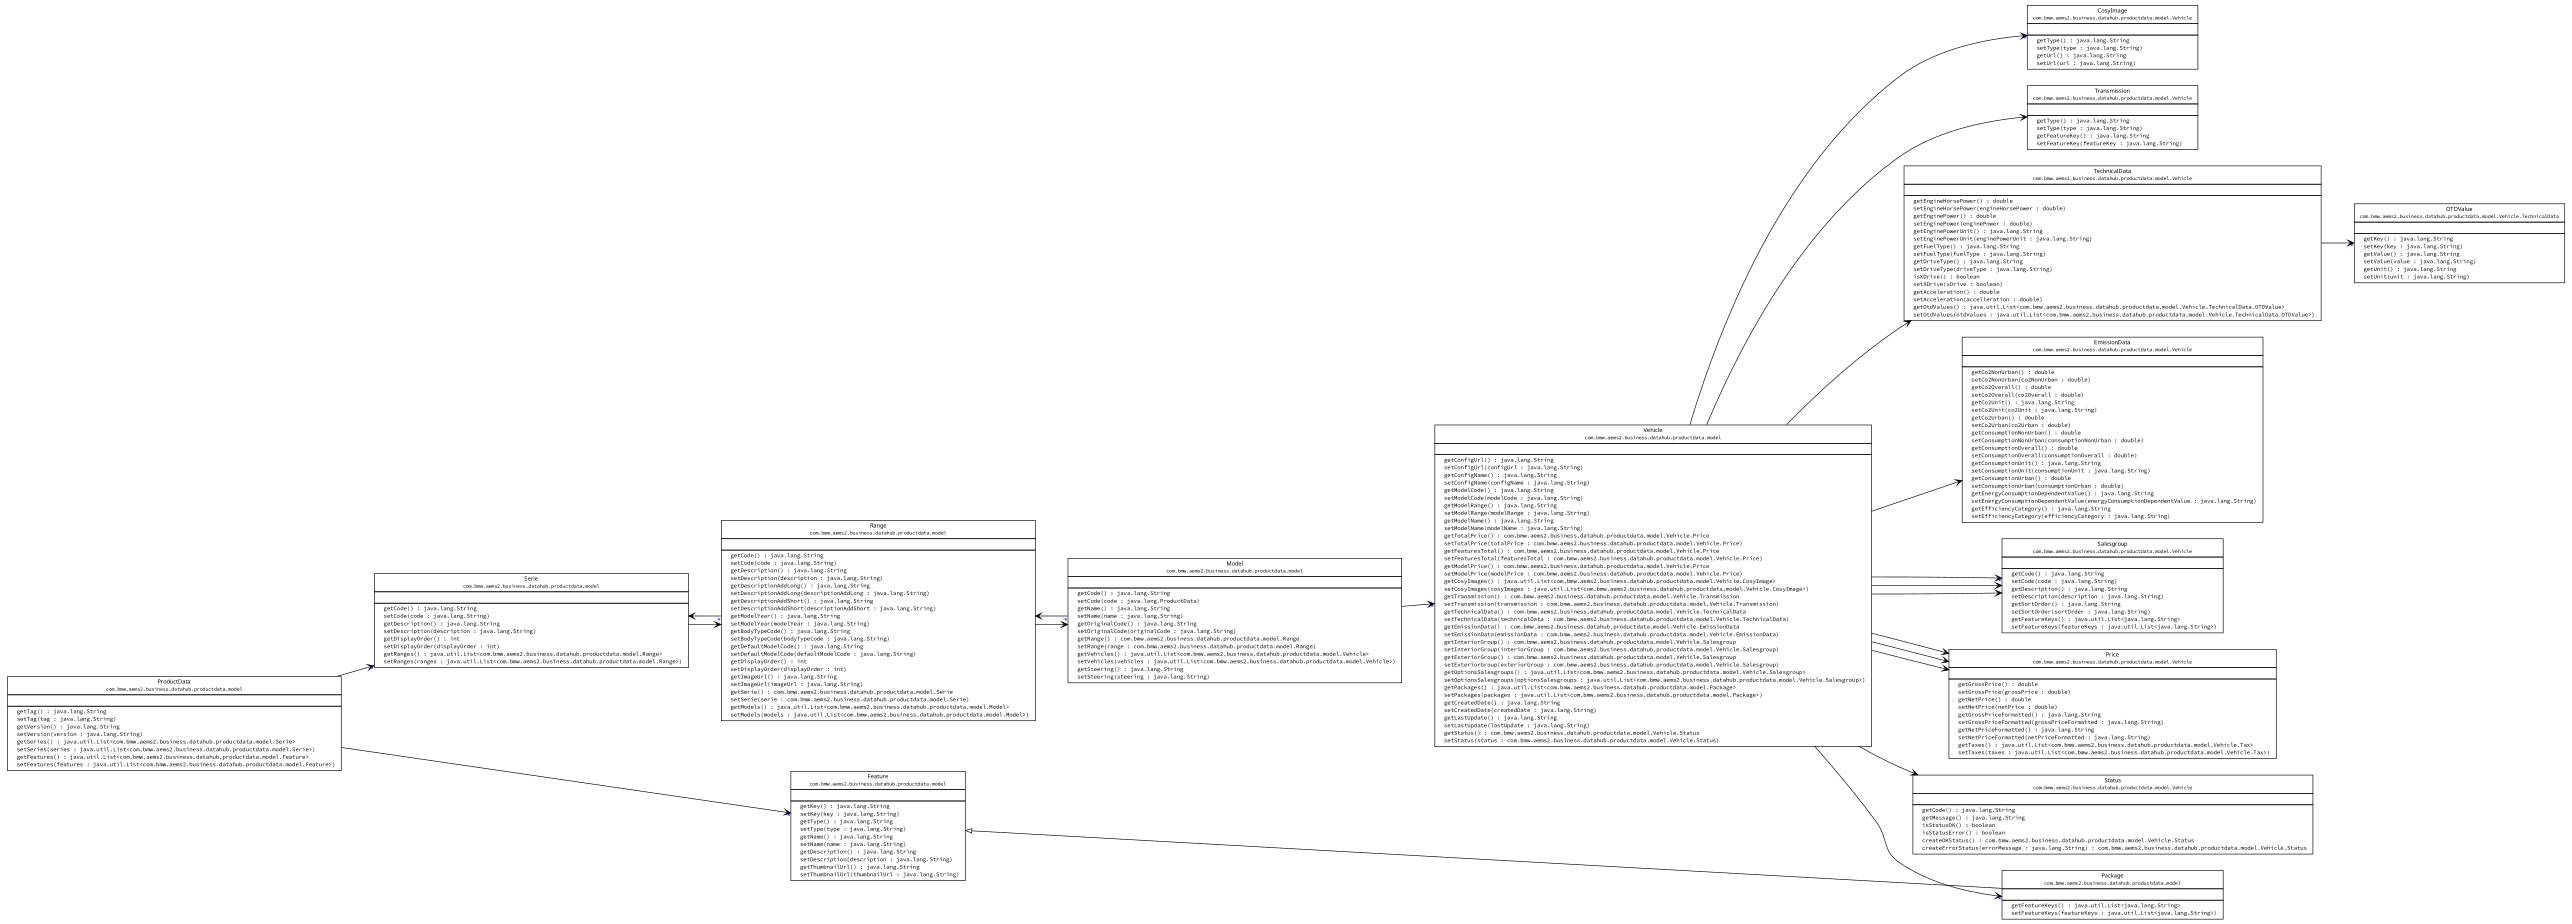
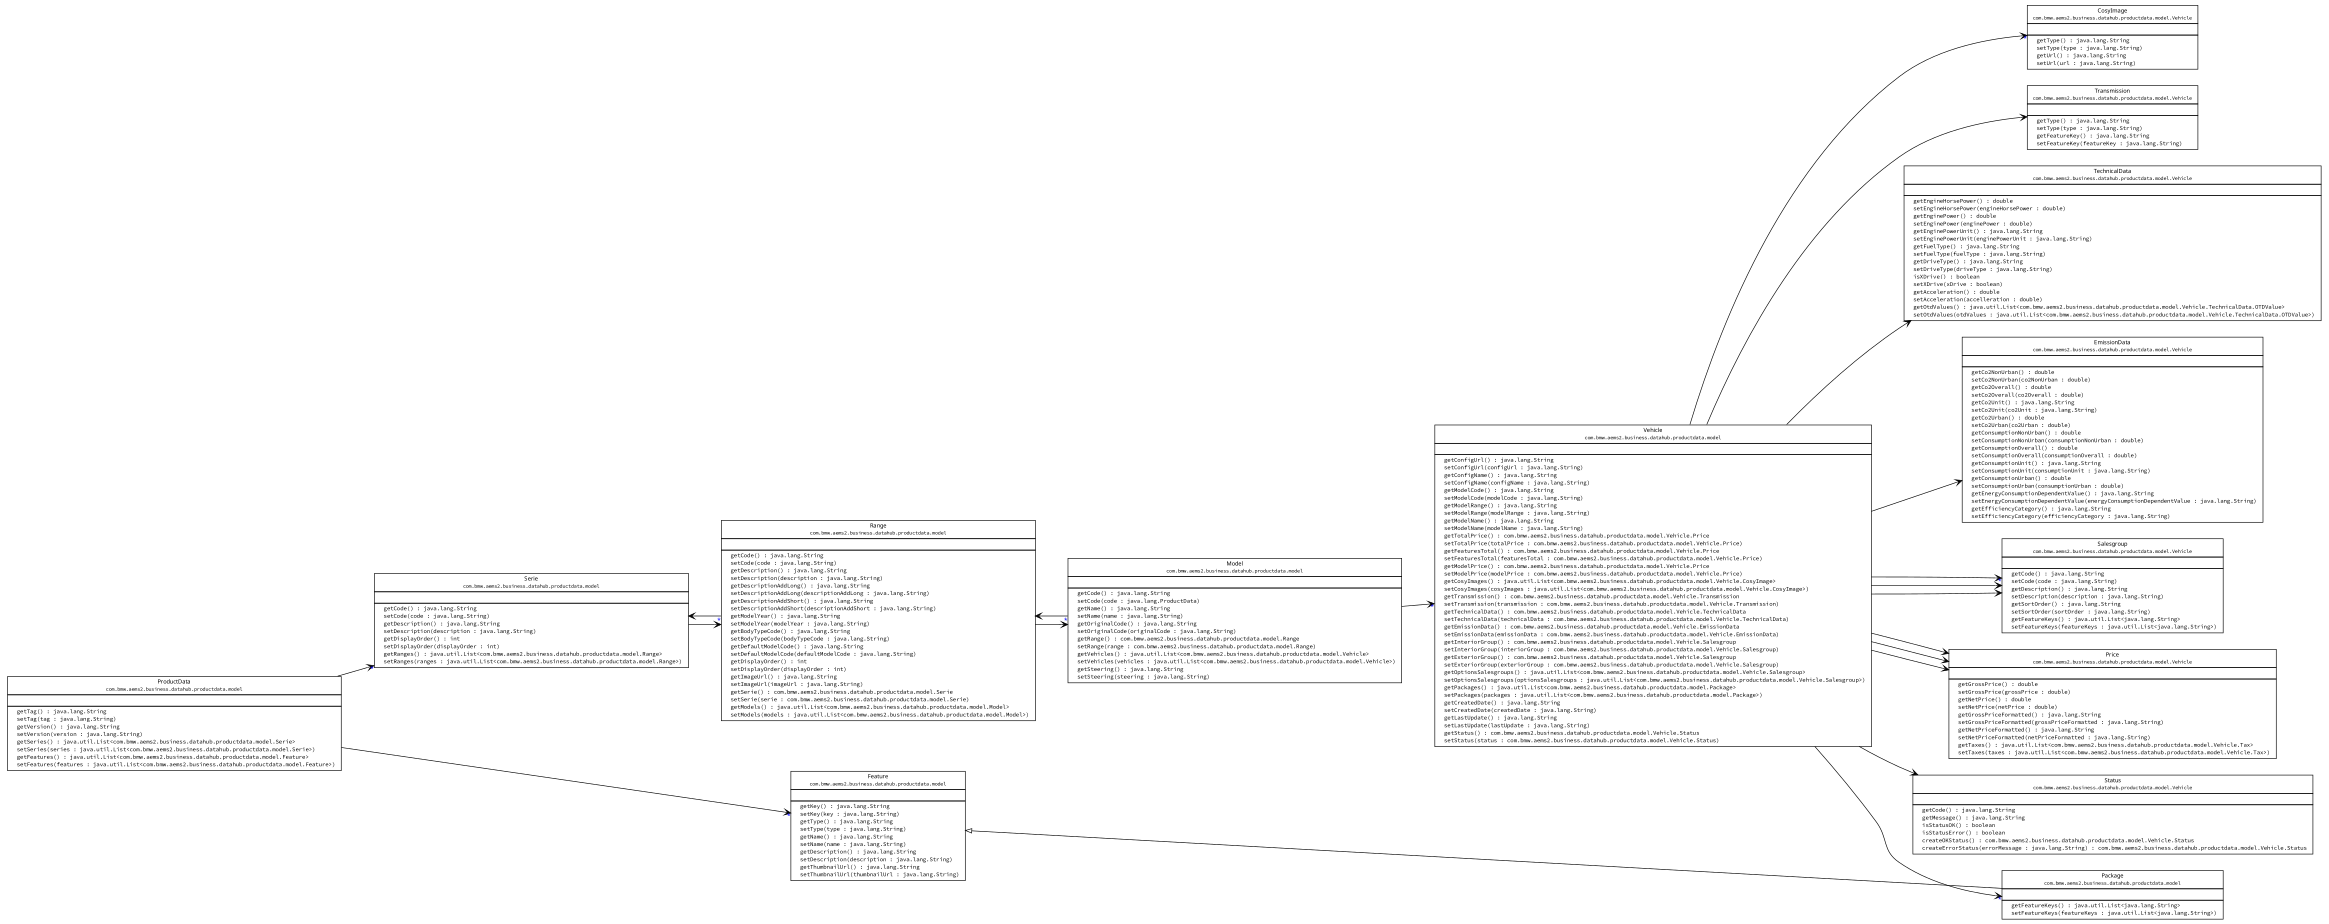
(2459, 243) -> none
